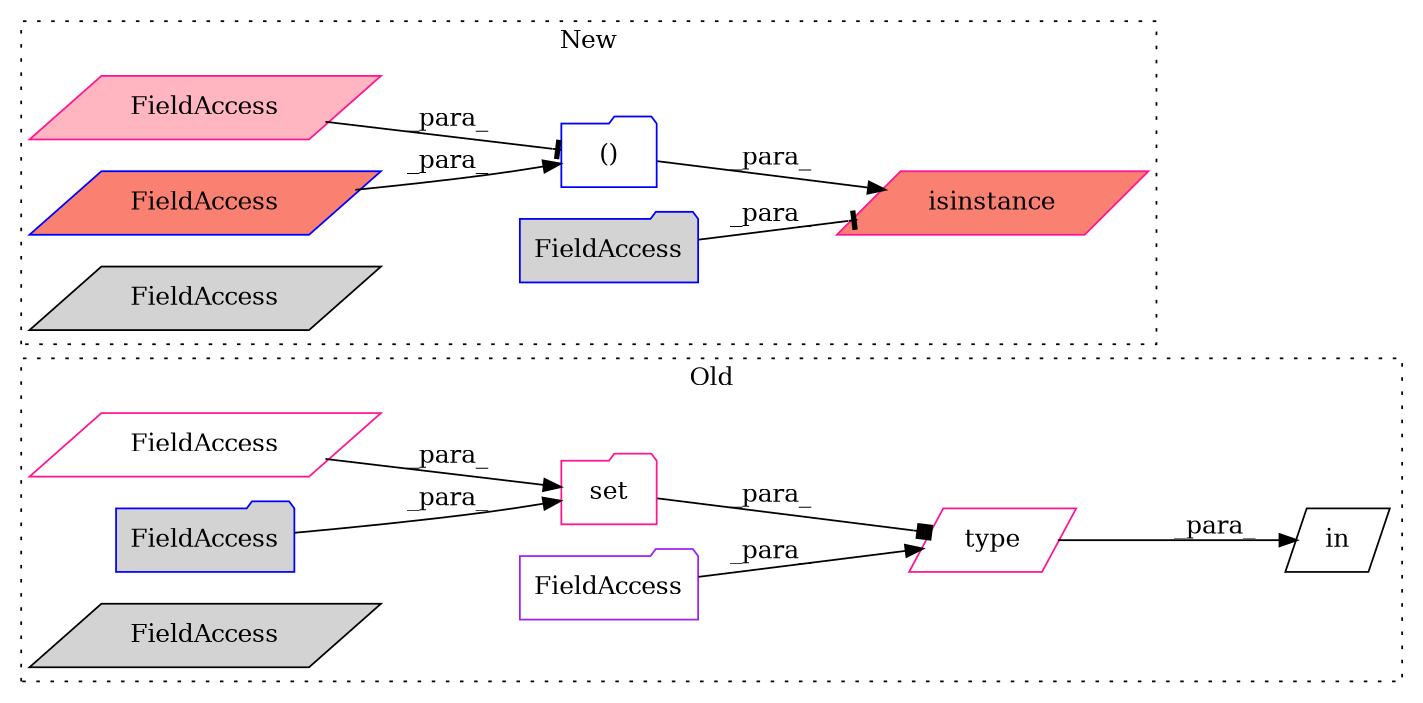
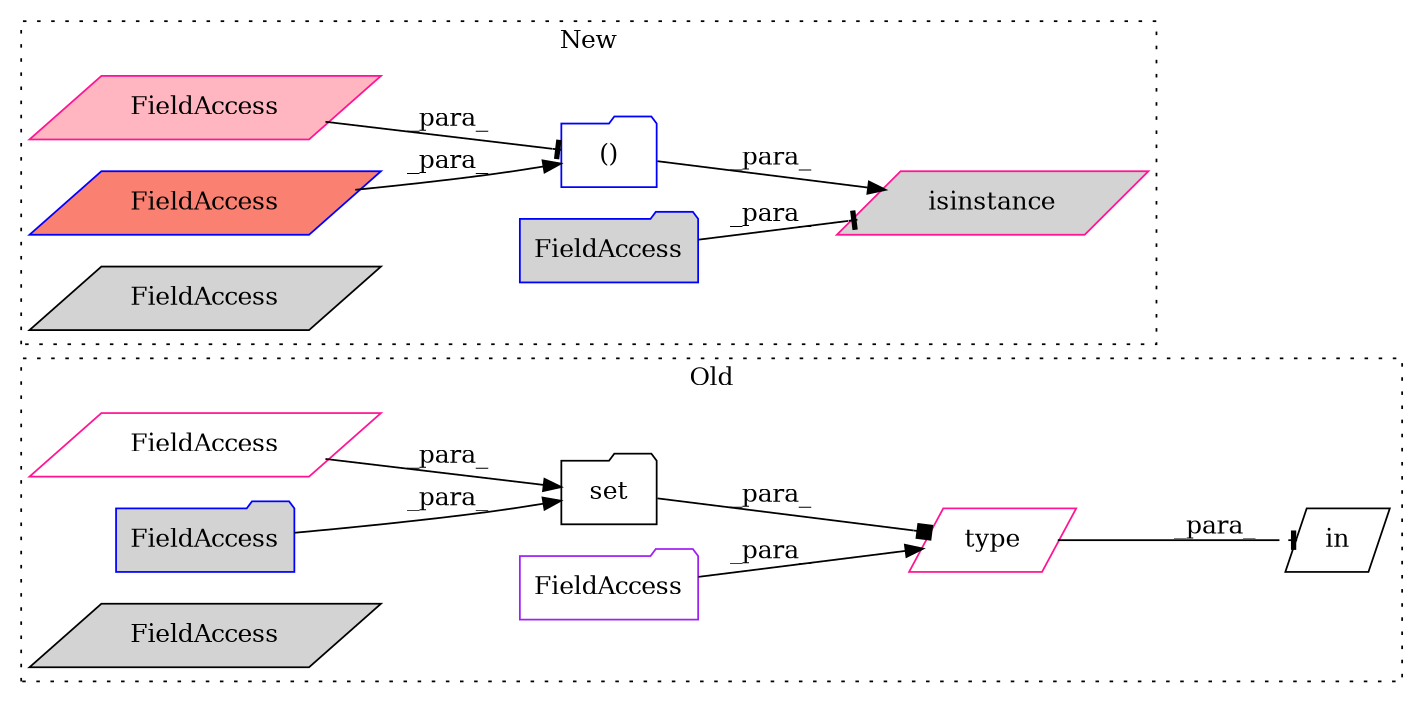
(993, 203) -> (993, 203)
(609, 493) -> (609, 493)
(1169, 540) -> (1169, 540)
